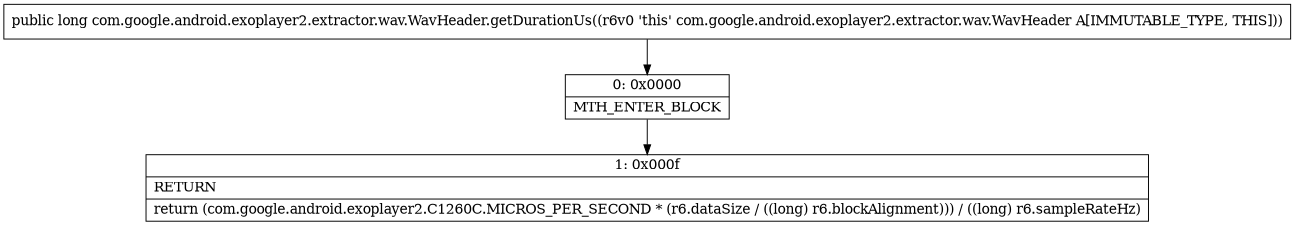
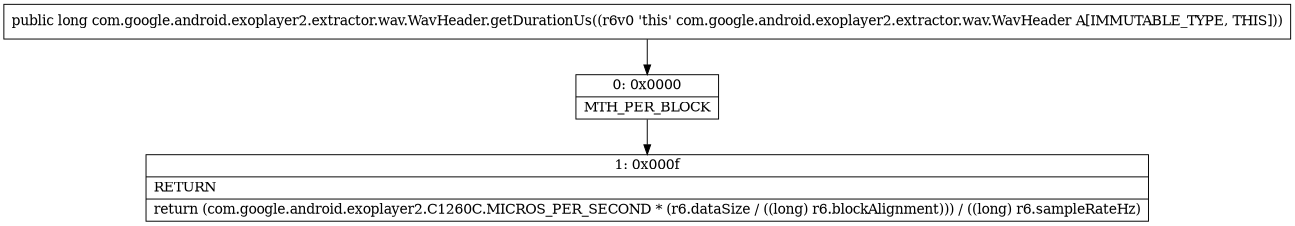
(647, 107) -> (647, 107)
